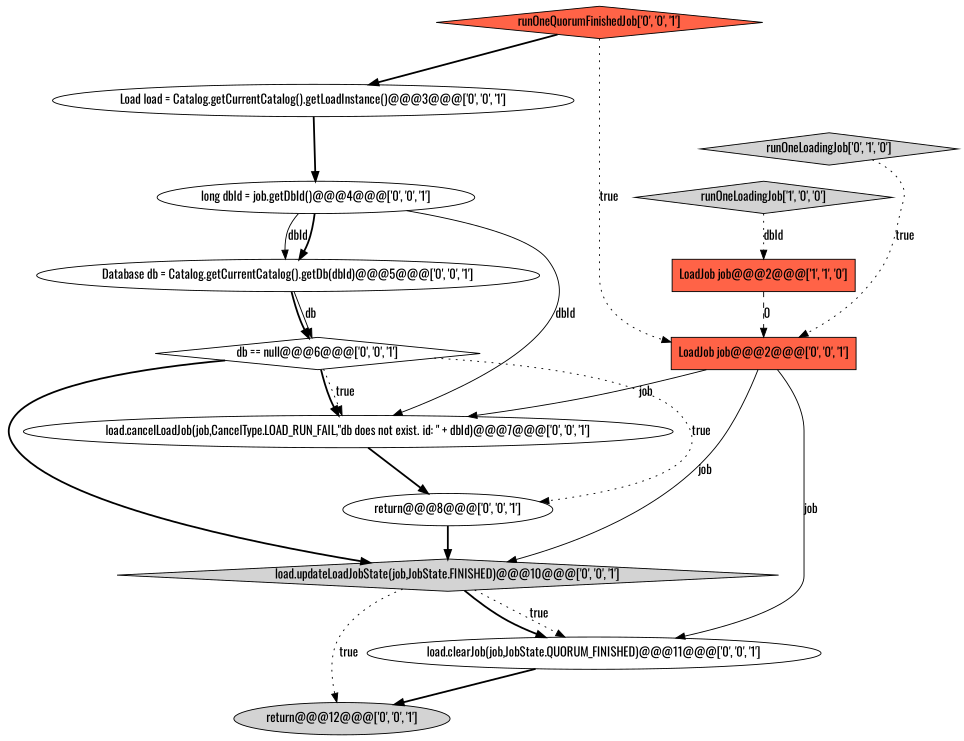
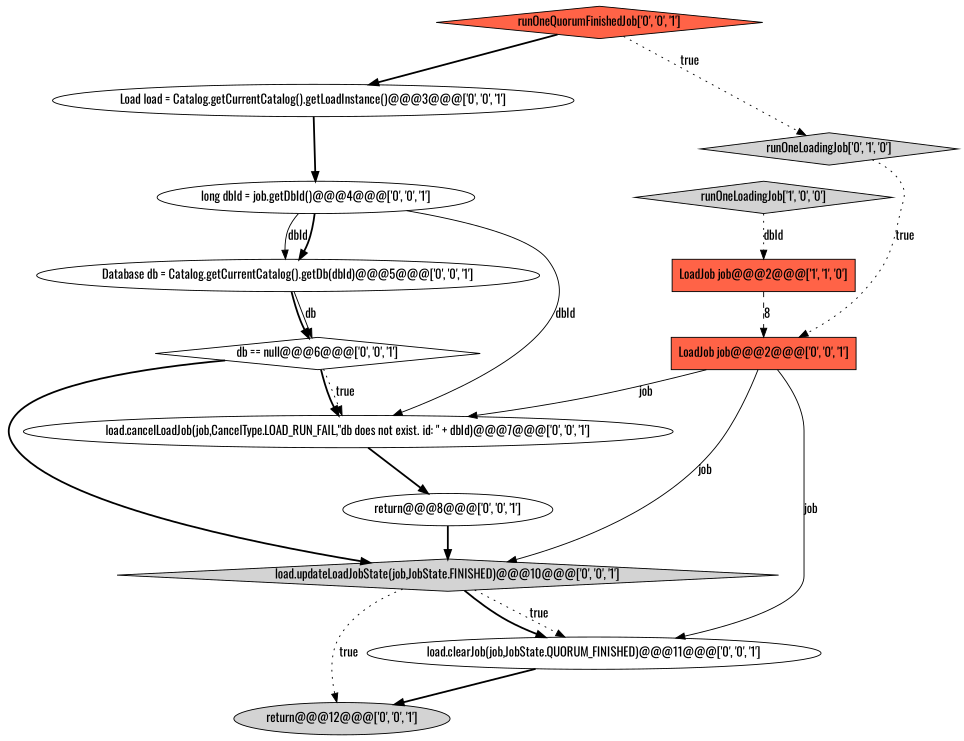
(599, 206) -> (711, 84)
(767, 314) -> (767, 314)
(654, 397) -> none
